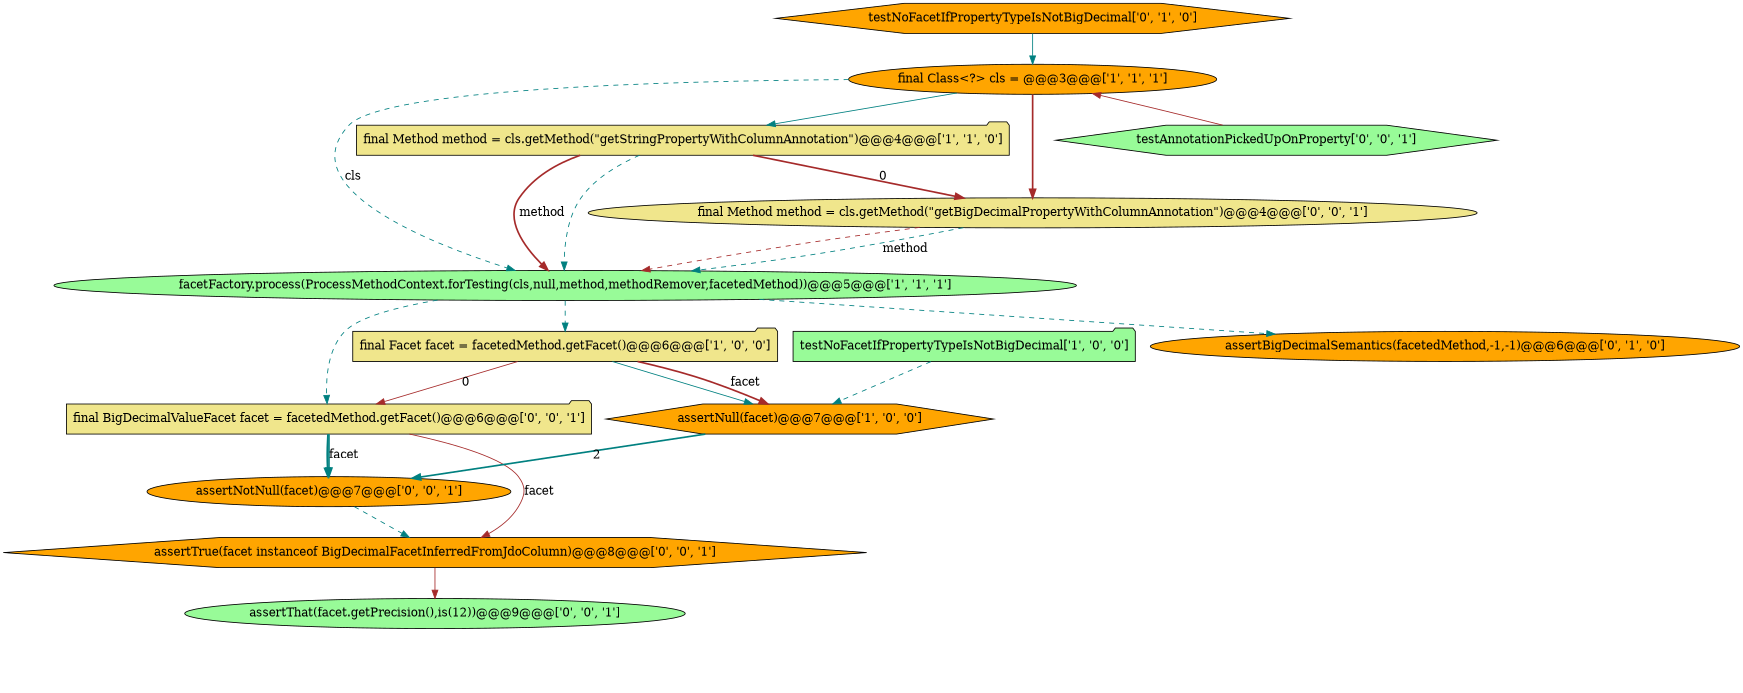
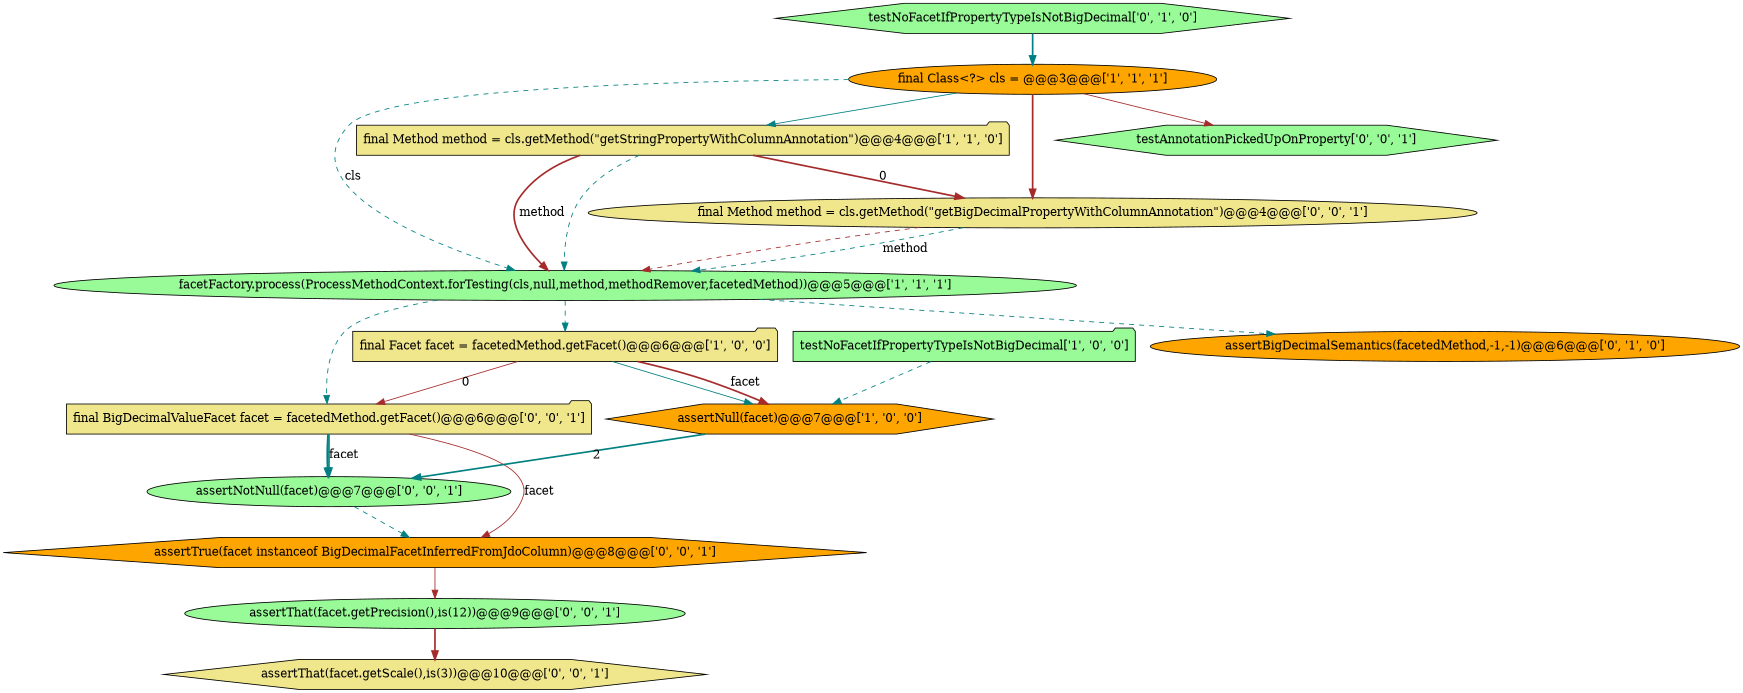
(1033, 18) -> (1033, 18)
(1033, 45) -> (1033, 45)
(1162, 110) -> (1144, 109)
(329, 492) -> (329, 492)
none -> (435, 674)
